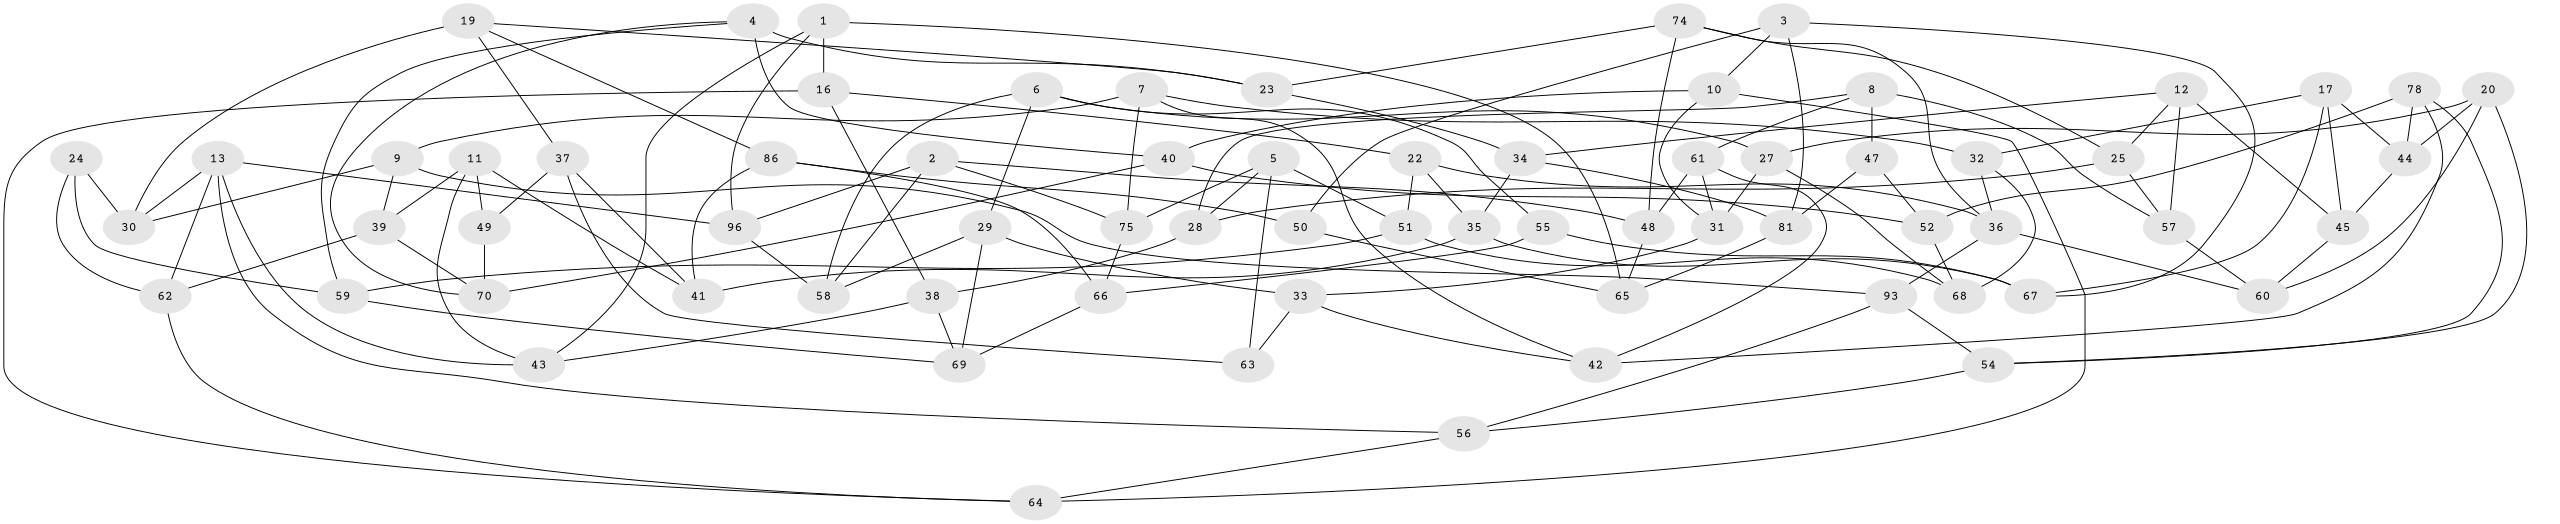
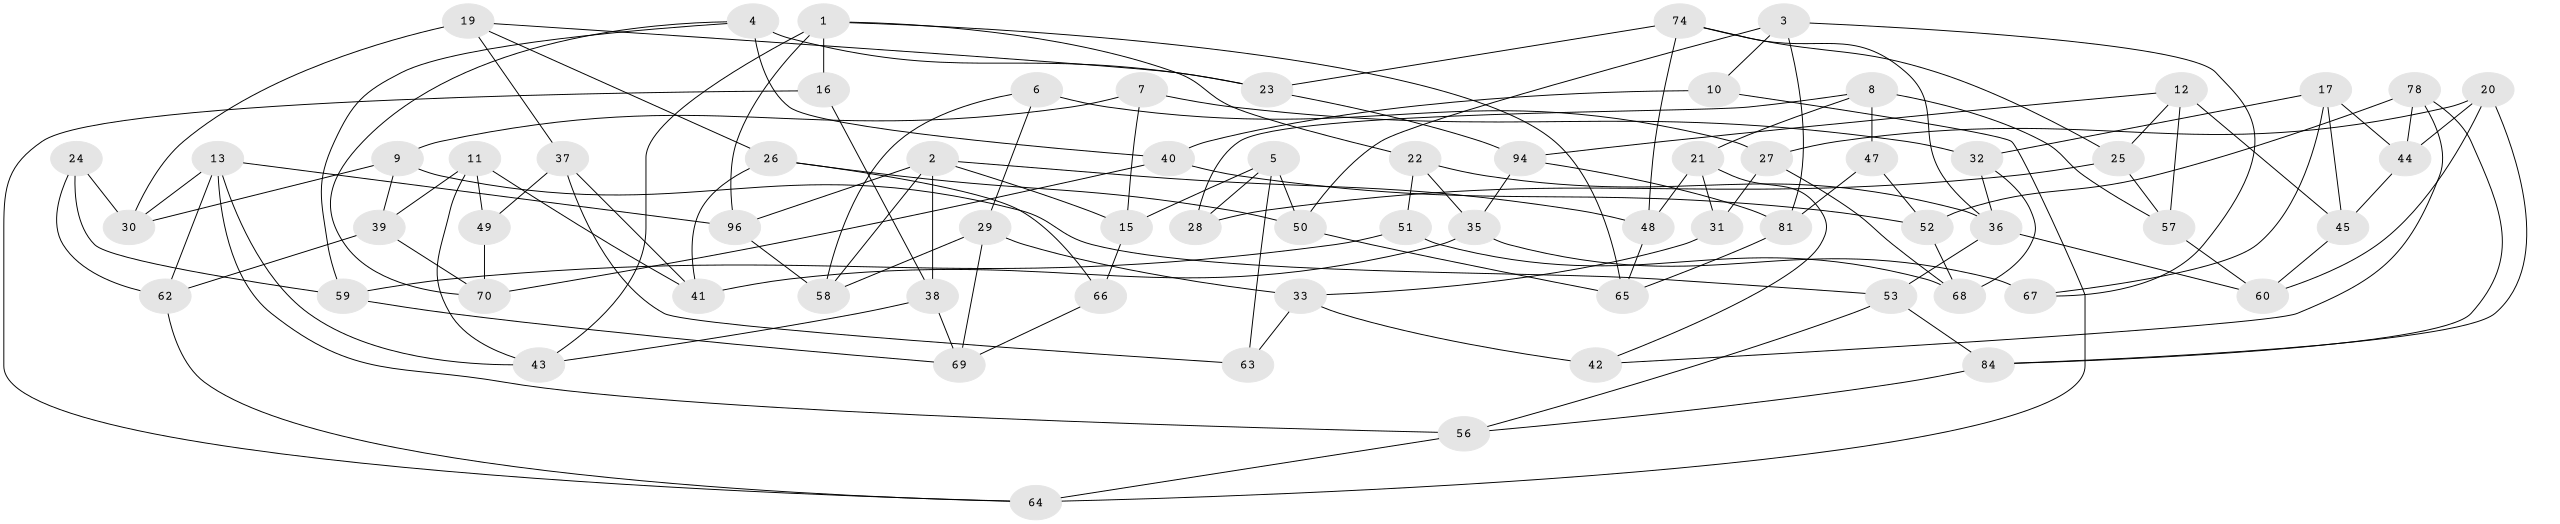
(1120, 120) -> (1128, 58)
(771, 159) -> (771, 159)
(1520, 159) -> (1520, 159)
(1698, 159) -> (1698, 159)
(1659, 160) -> none
(1340, 193) -> (1287, 193)
(1127, 227) -> (1127, 227)
(1357, 227) -> none
(1543, 227) -> none
(1035, 278) -> (933, 227)
(1891, 296) -> (1891, 296)
(1989, 365) -> (1989, 365)
